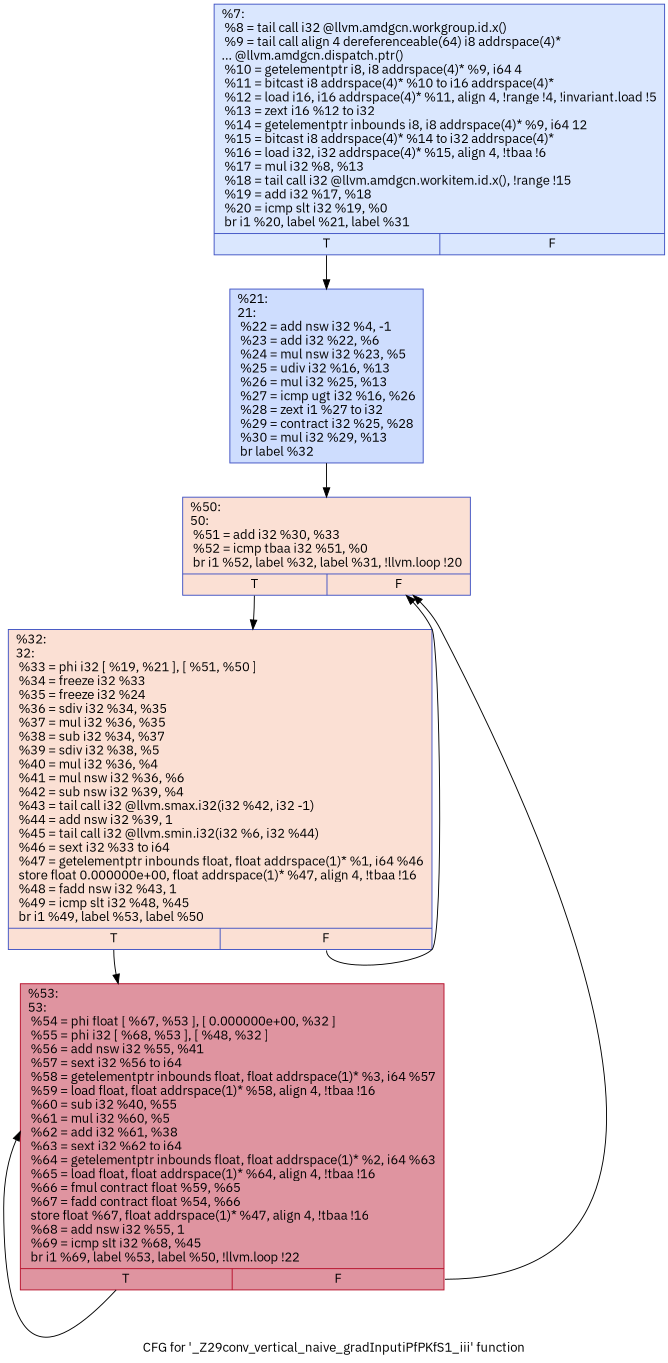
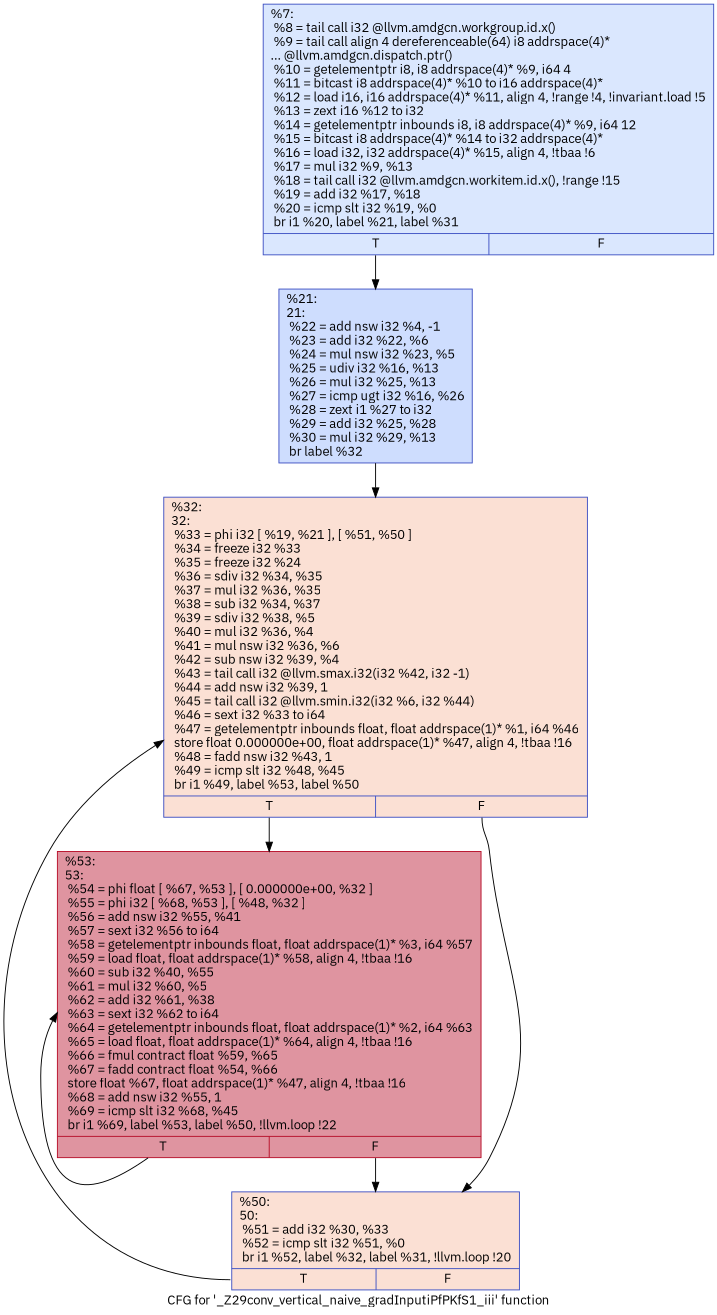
(293, 167) -> (342, 167)
(326, 424) -> (362, 424)
(327, 475) -> (376, 475)
(279, 549) -> (322, 1244)
